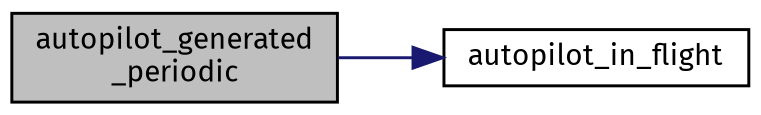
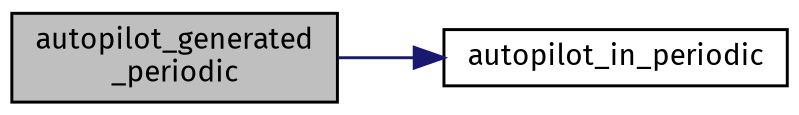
(596, 58) -> (616, 58)
